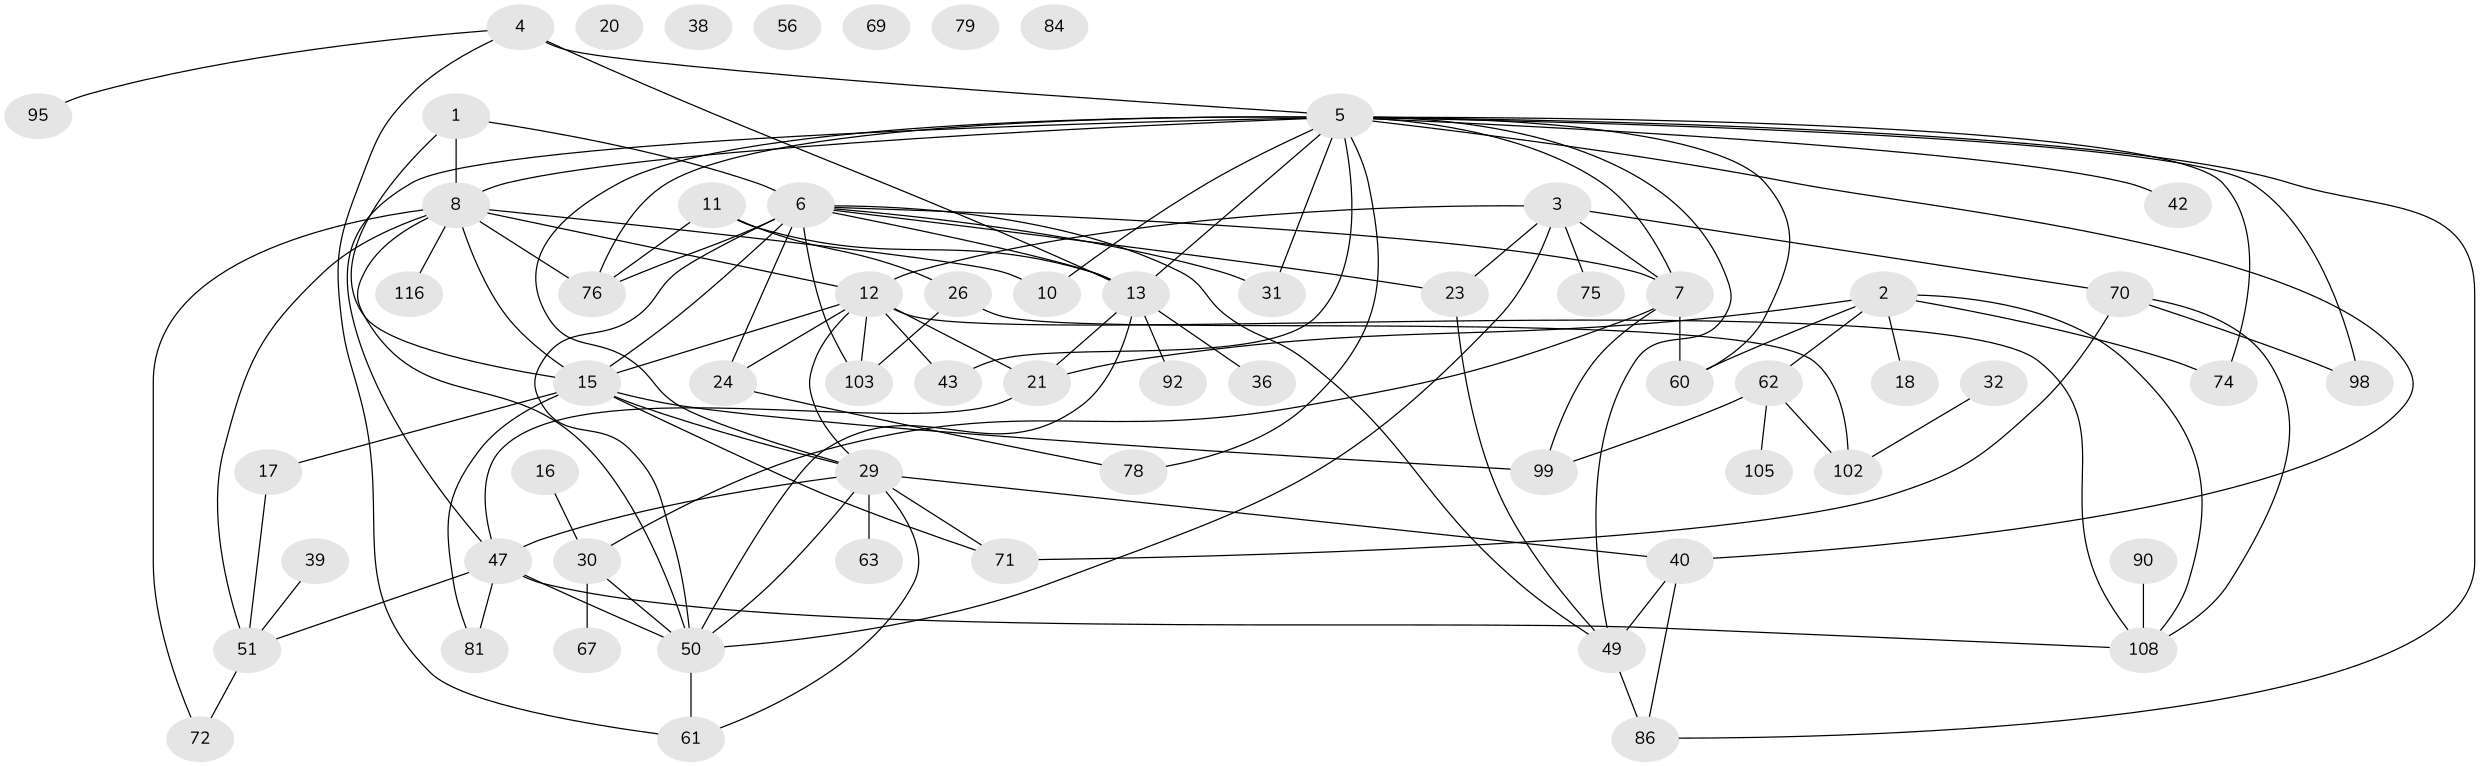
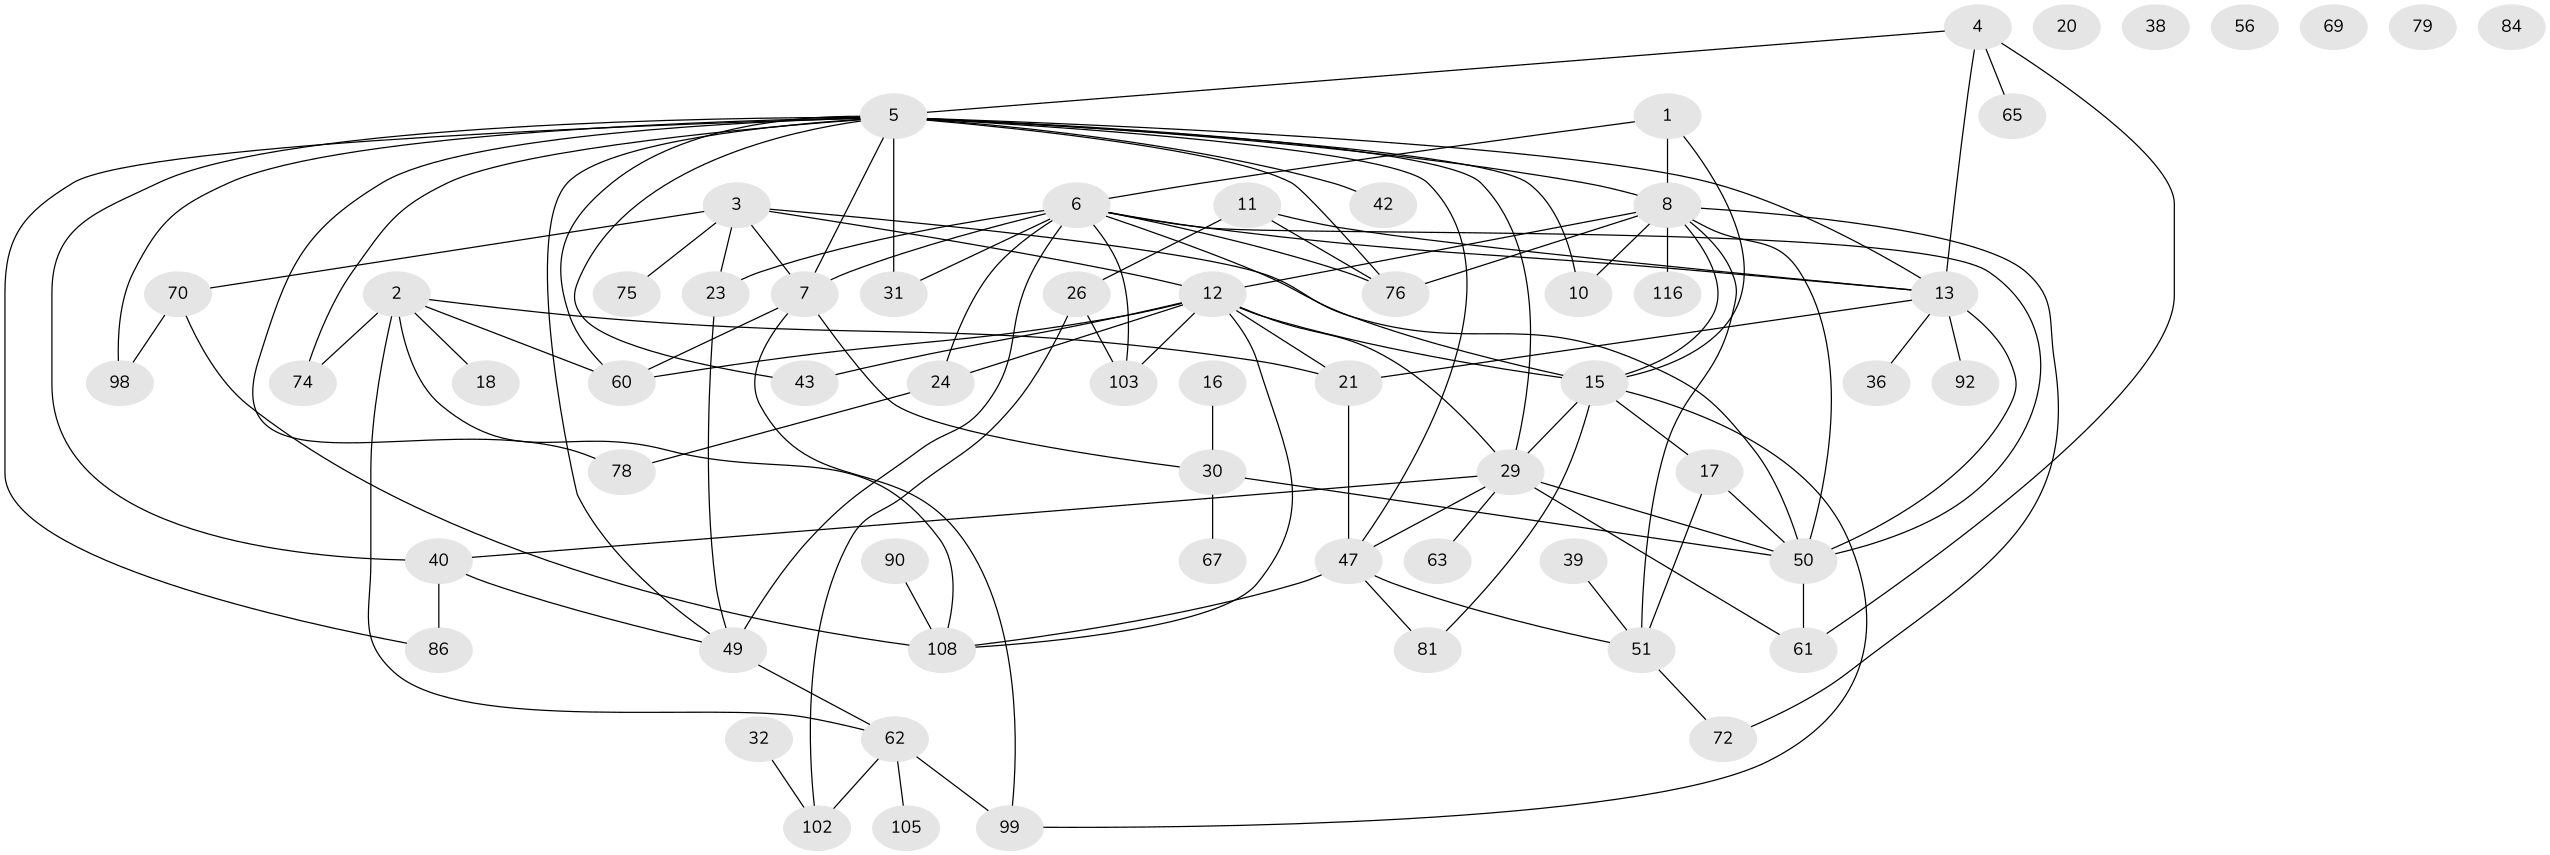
(38, 116) -> (2012, 116)
none -> (919, 343)
(1005, 561) -> none
(597, 608) -> (1757, 517)
(1628, 694) -> (820, 698)
